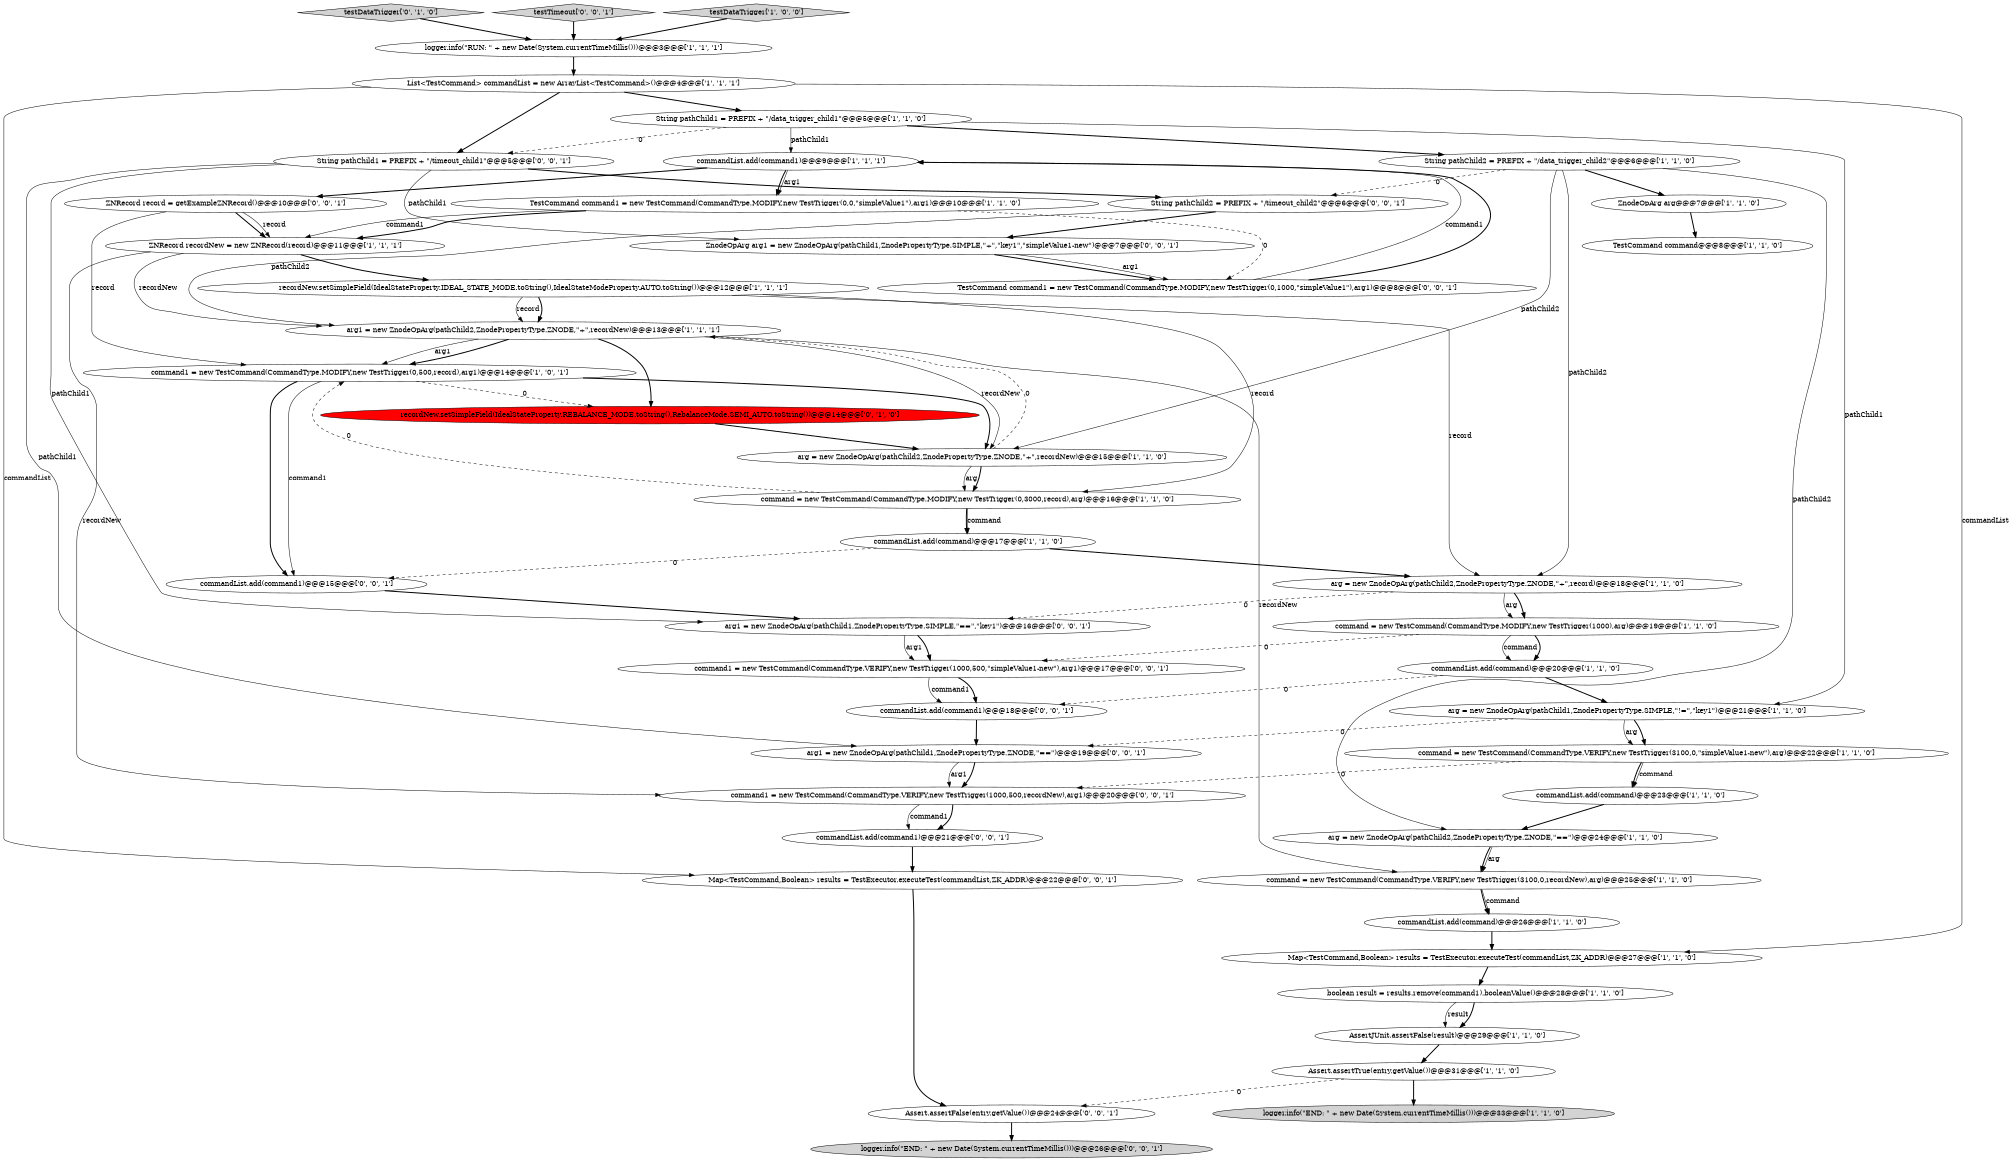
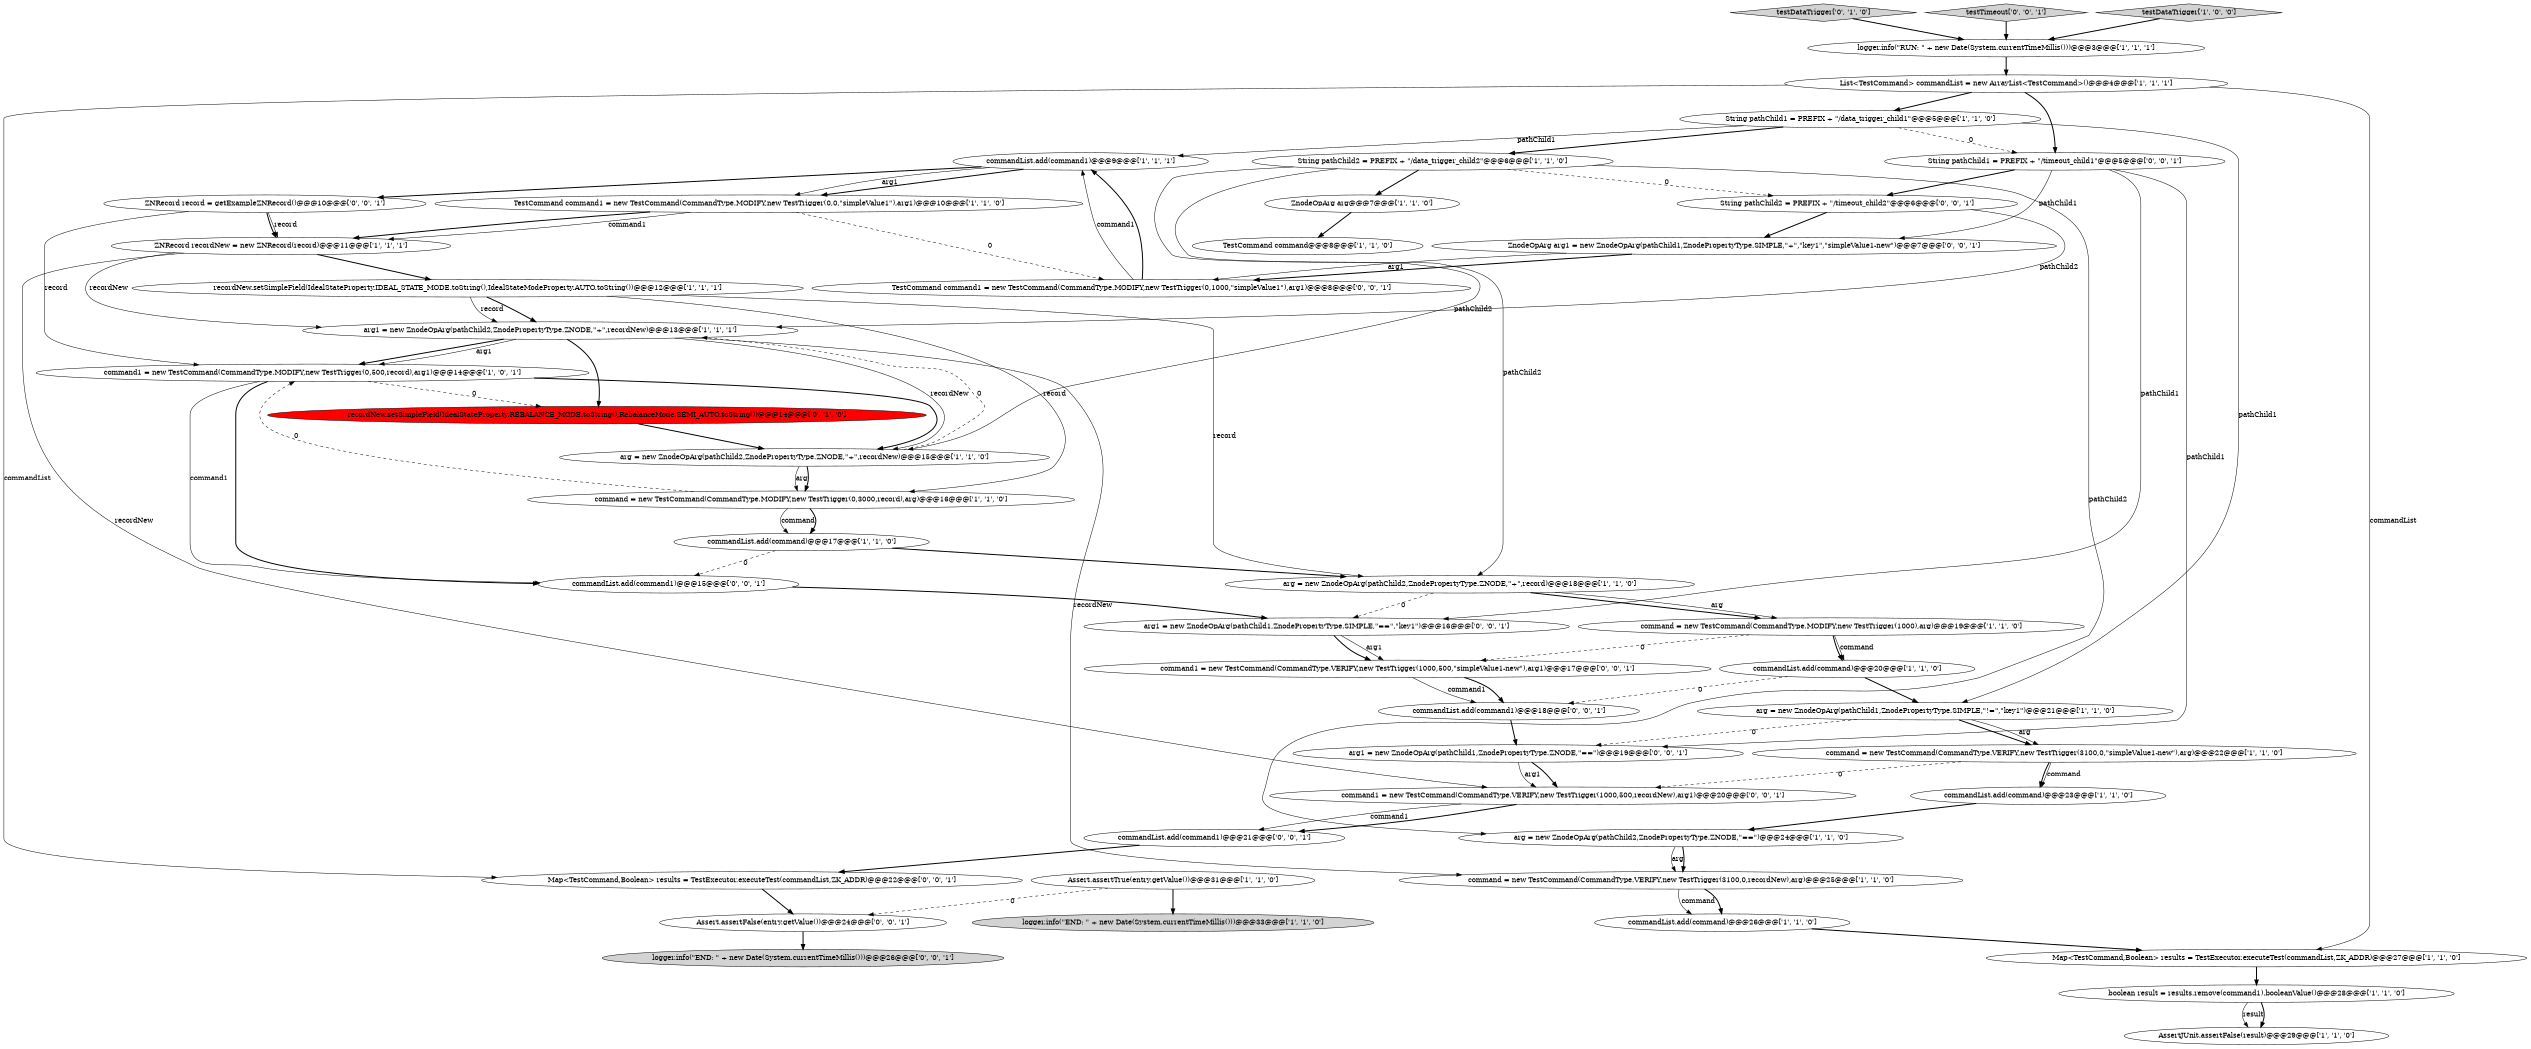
(1432, 1052) -> none
